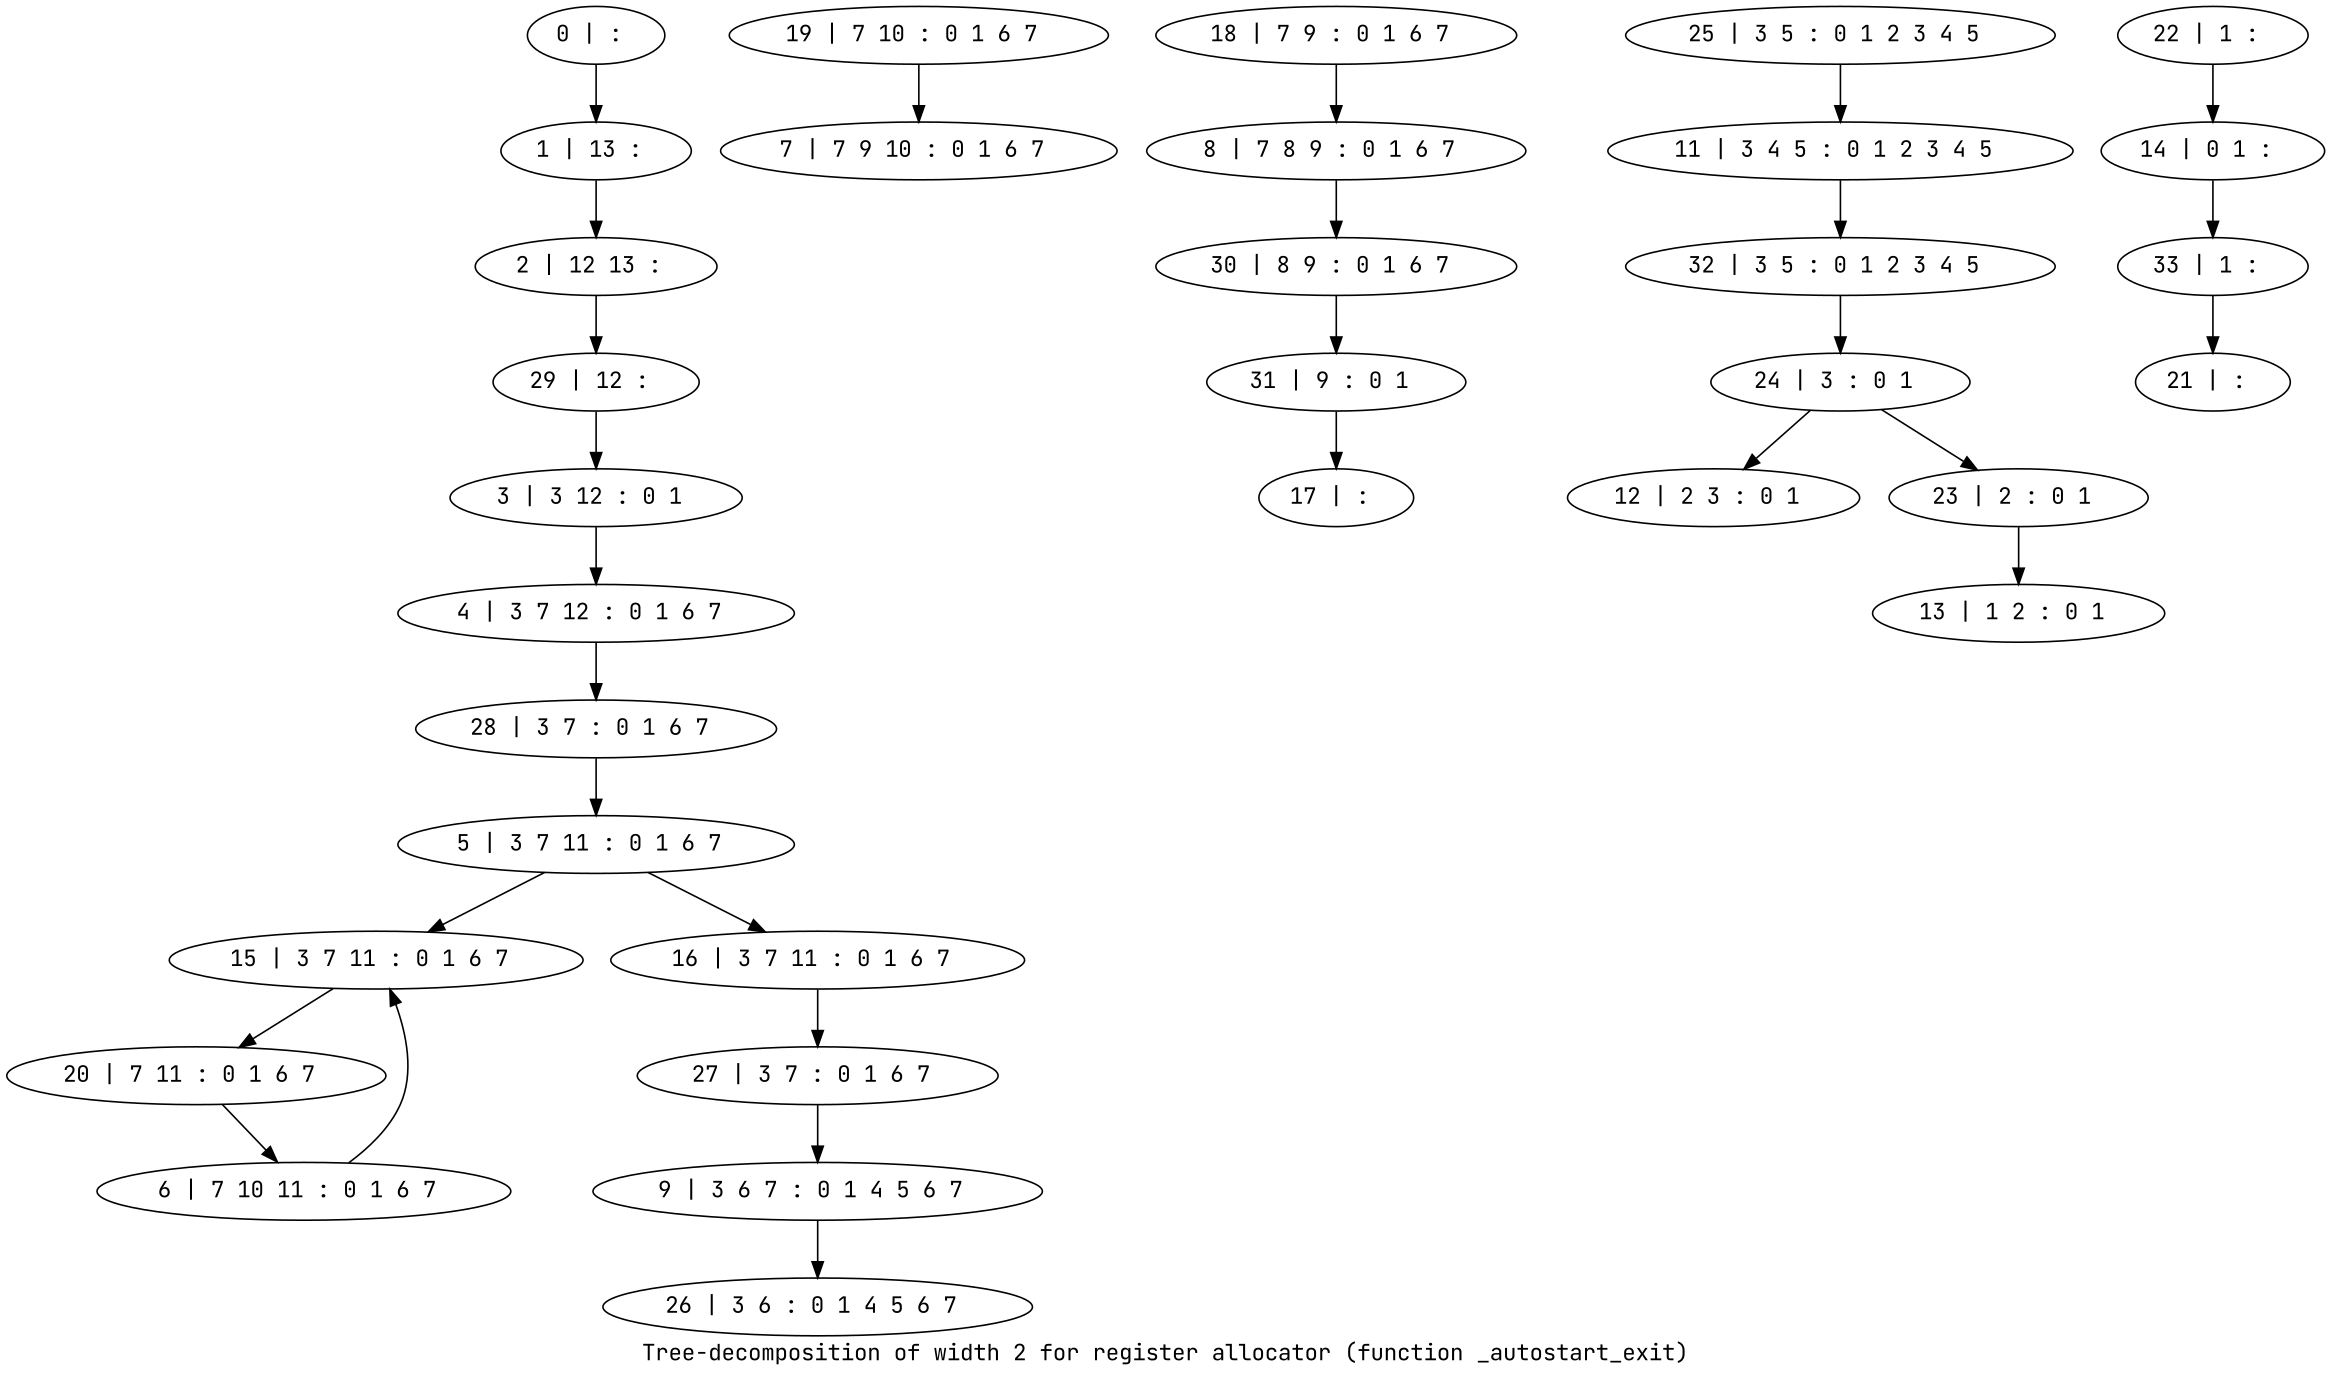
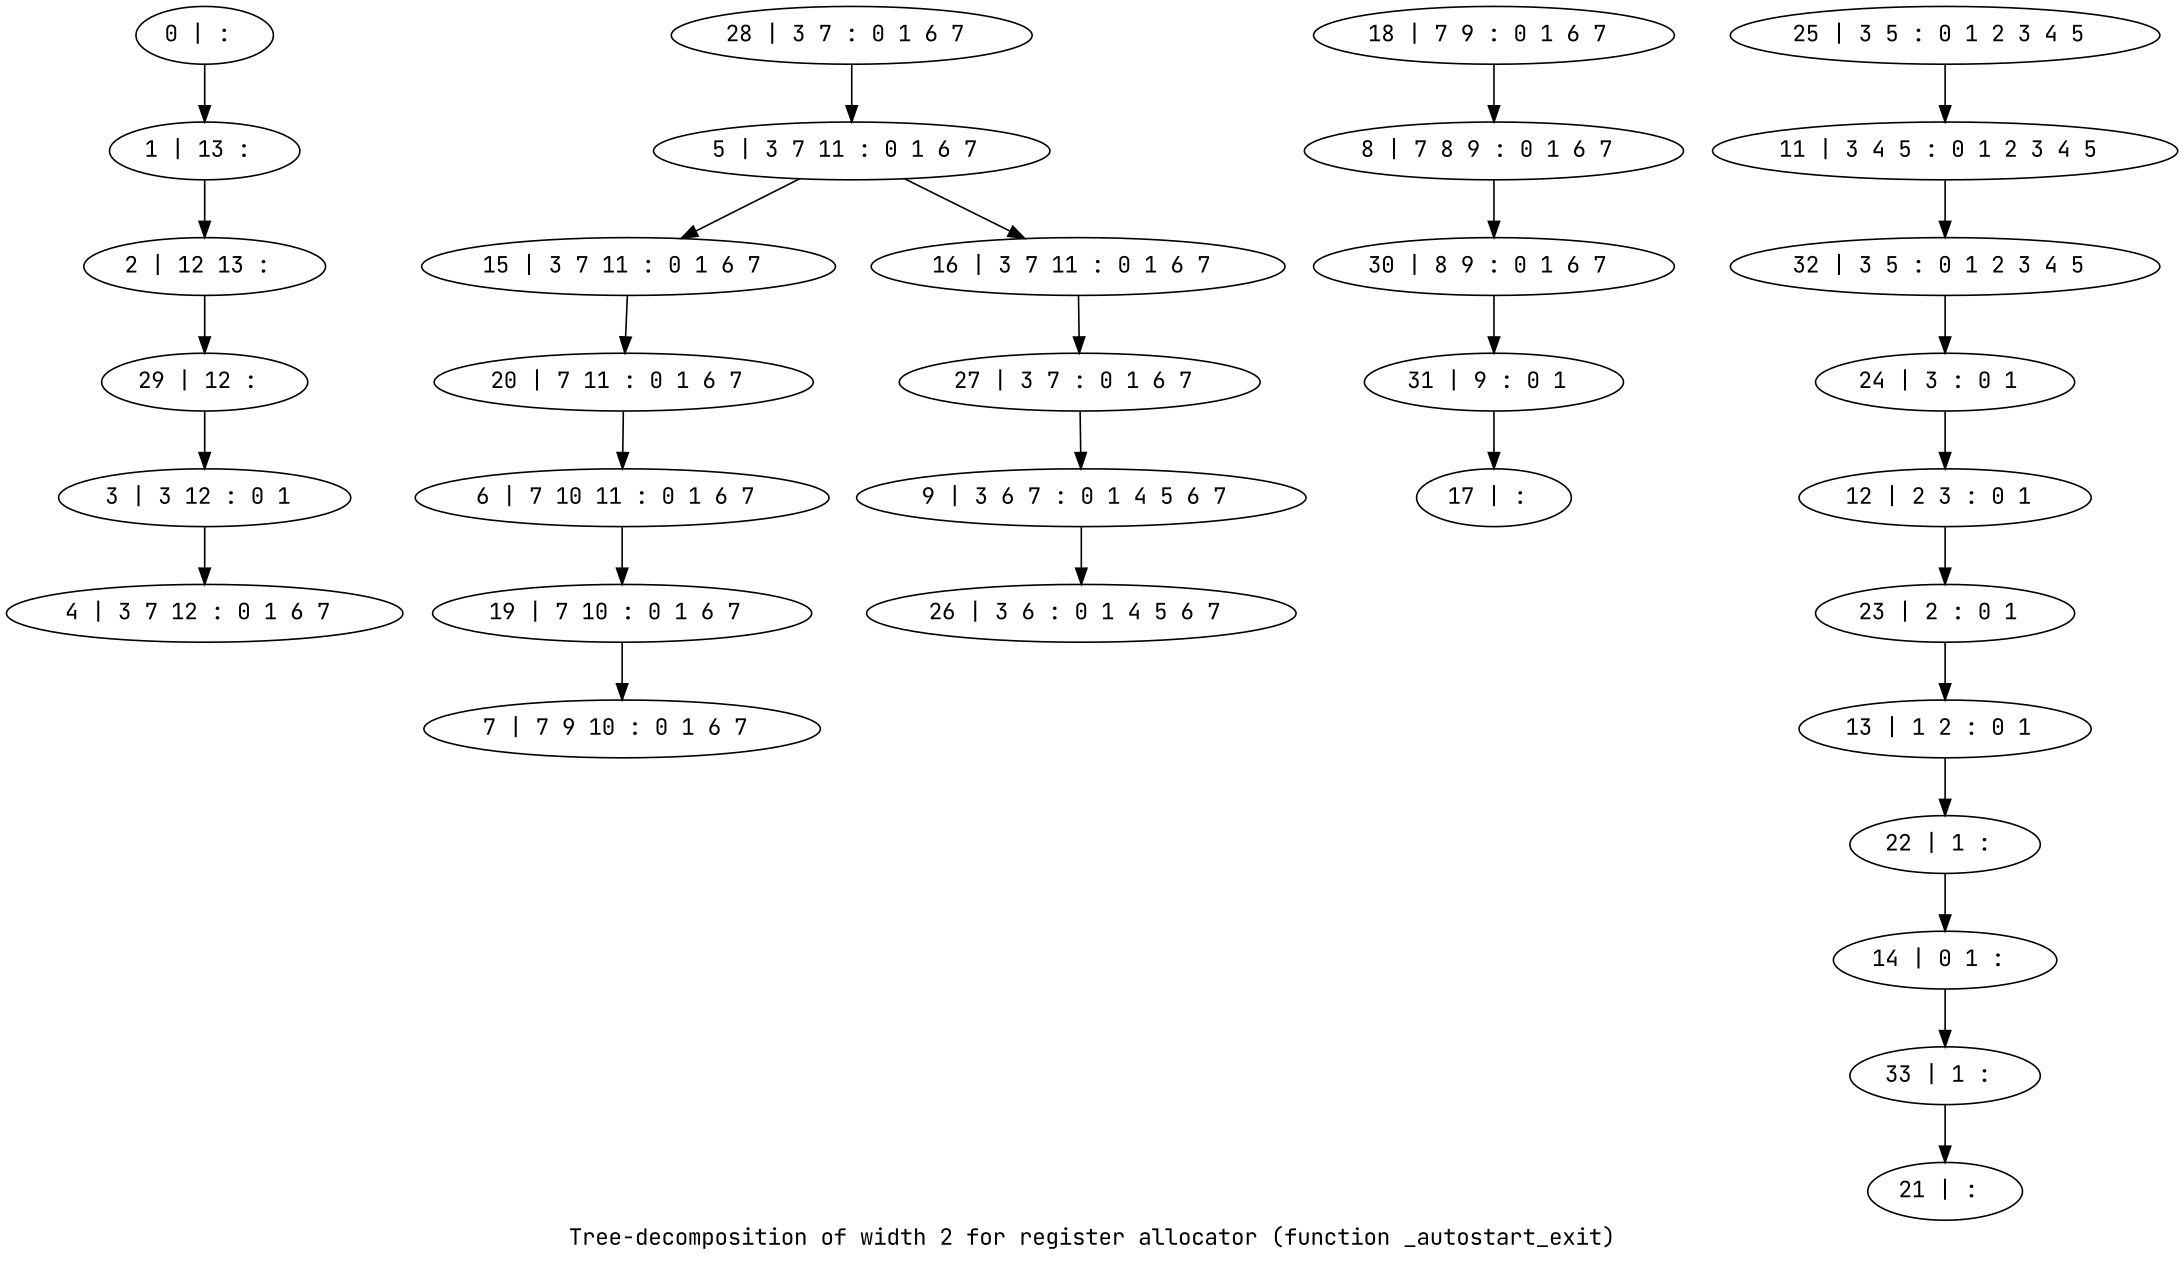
(1923, 436) -> (1945, 548)
(596, 663) -> none
none -> (1945, 779)
(404, 1093) -> (622, 548)
